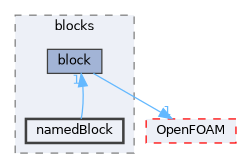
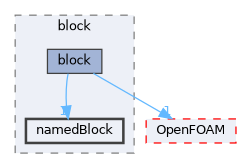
(75, 27) -> (75, 27)
(83, 103) -> (66, 90)
